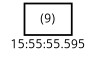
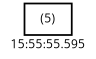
(48, 19) -> (48, 19)
